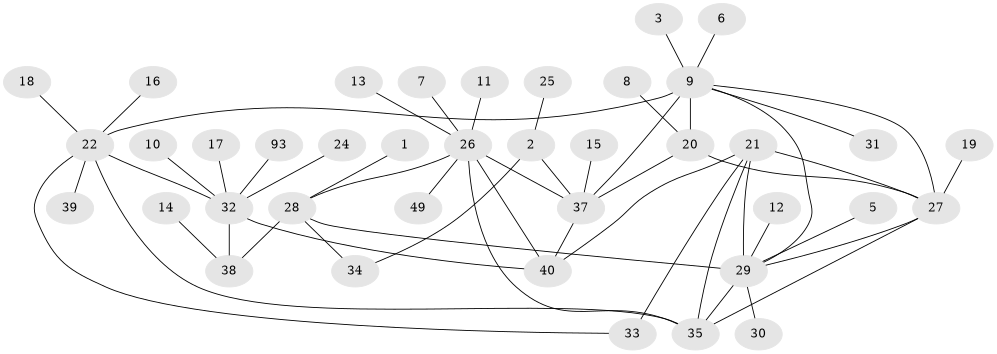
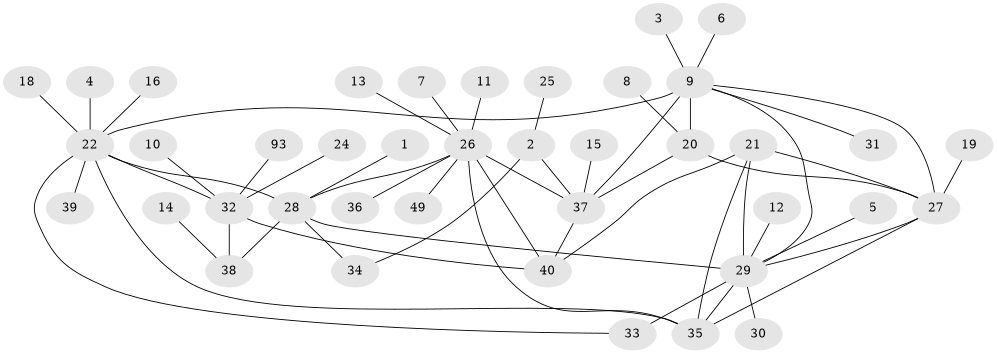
none -> (90, 82)
(216, 145) -> none
none -> (178, 175)
none -> (355, 208)
(690, 238) -> (688, 303)
